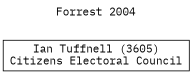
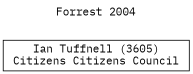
(96, 56) -> (96, 56)
